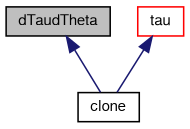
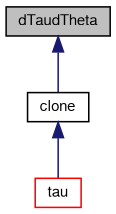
(131, 71) -> (58, 158)
